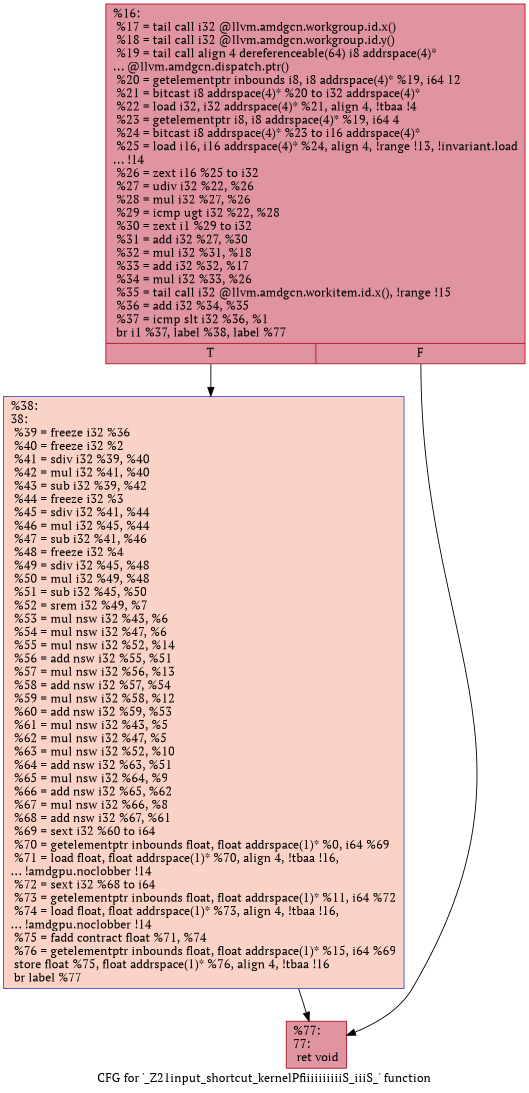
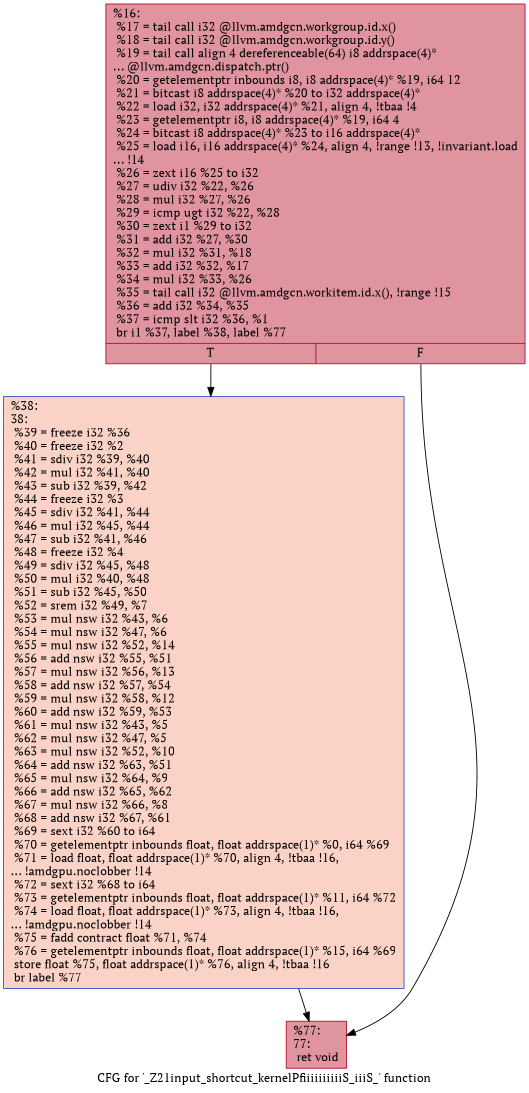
(80, 579) -> (80, 579)
